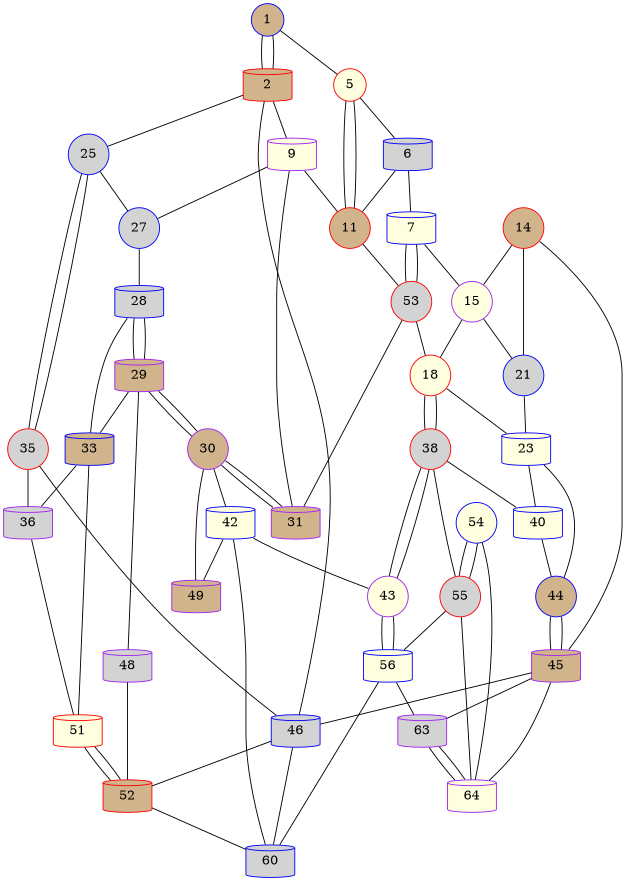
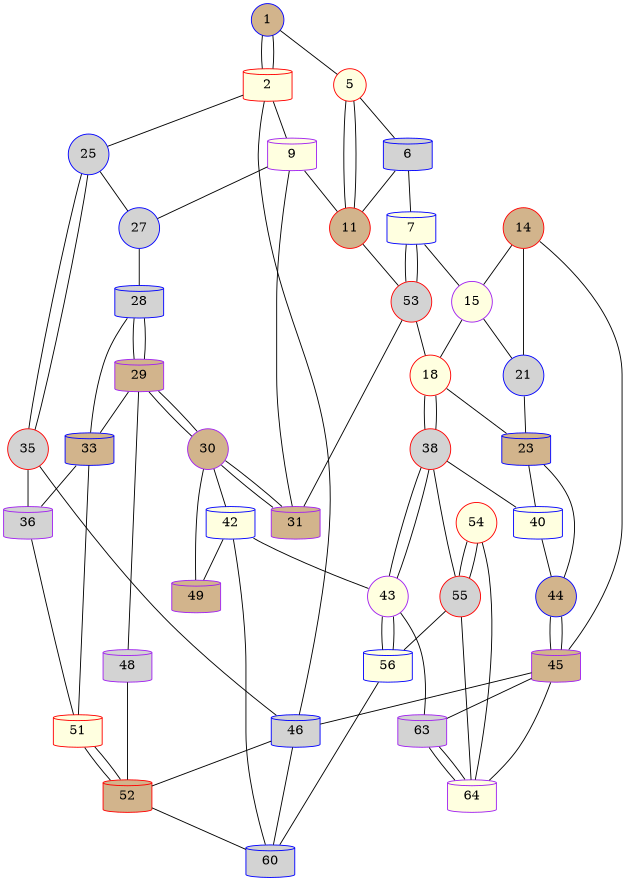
(268, 85) -> (268, 85)
(526, 449) -> (526, 449)
(476, 523) -> (476, 523)
(405, 698) -> (423, 661)
